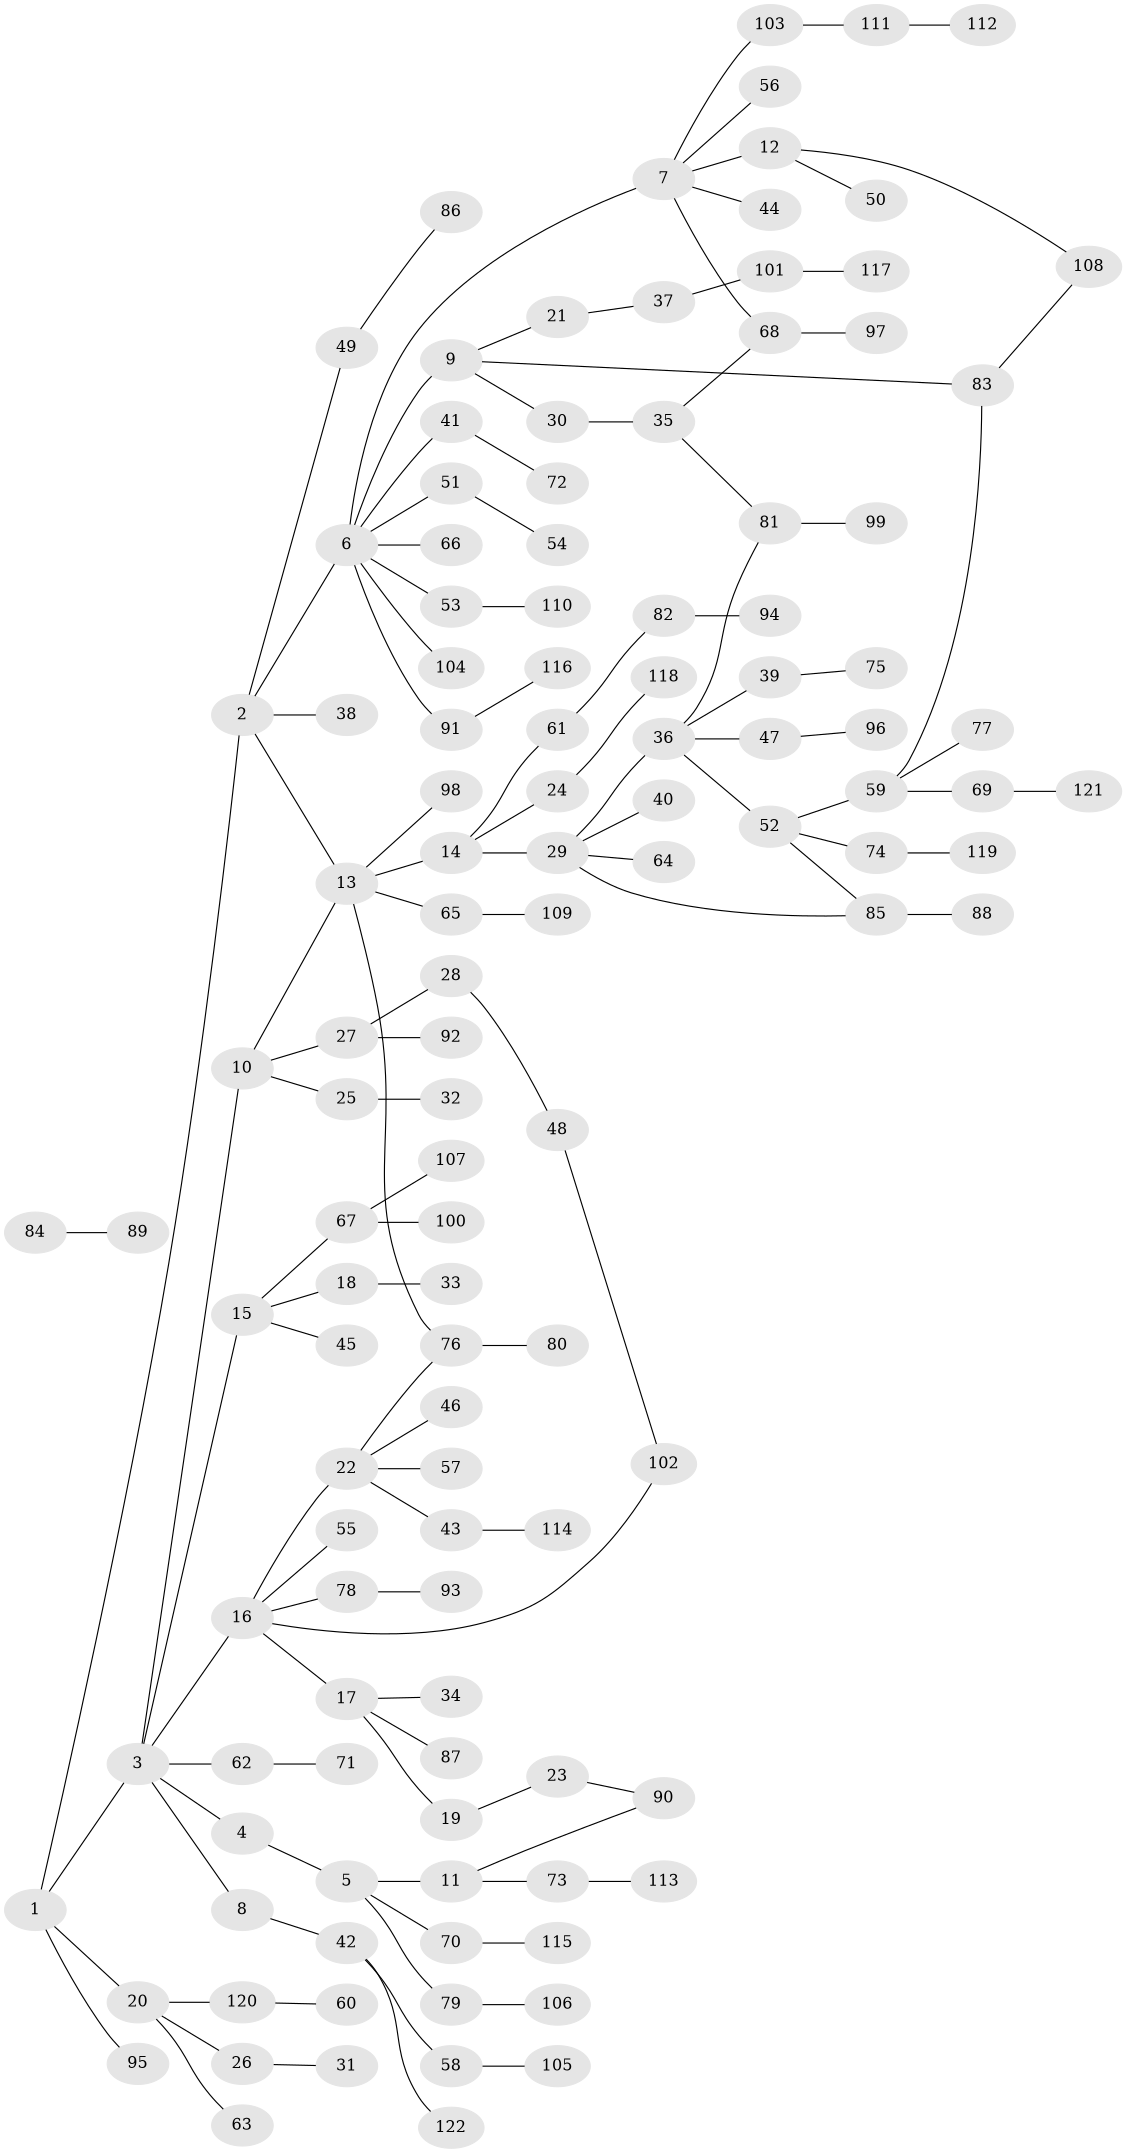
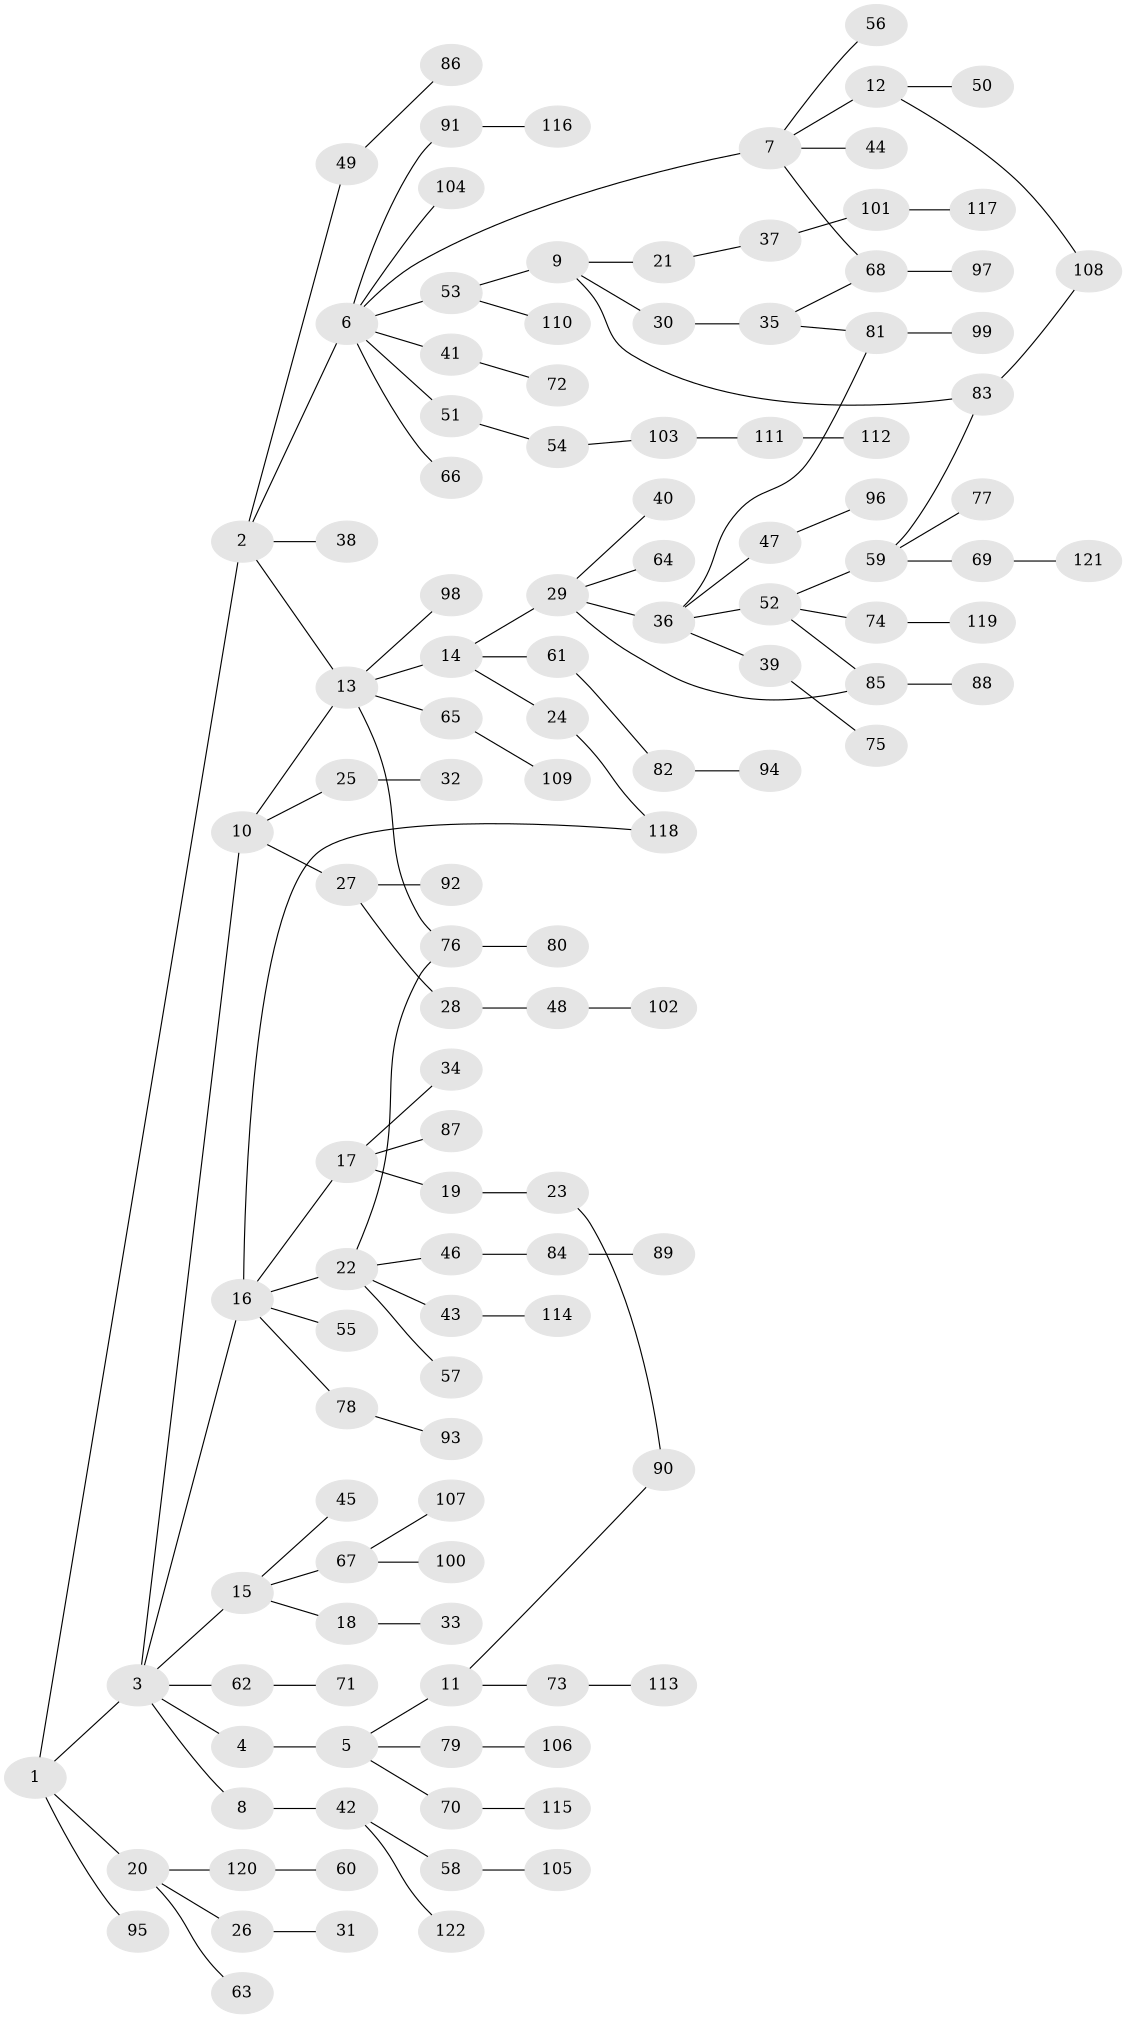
(709, 98) -> (610, 443)
(387, 447) -> (504, 278)
none -> (505, 1254)
(489, 1621) -> (288, 905)
